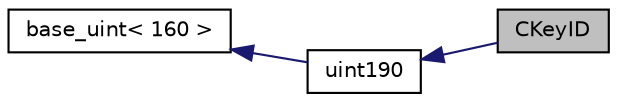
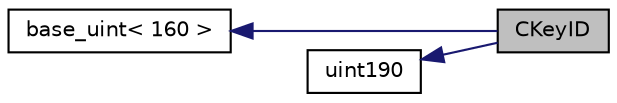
(280, 58) -> (375, 31)
